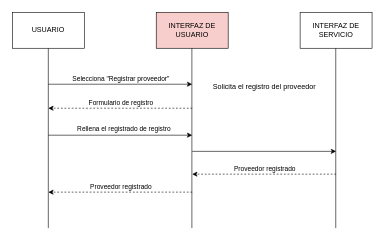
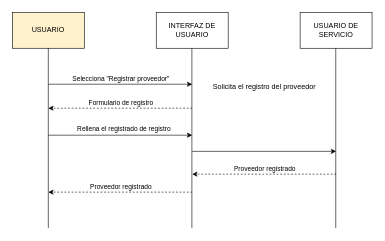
(48, 30) -> (48, 30)
(192, 30) -> (192, 30)
(336, 30) -> (336, 30)
